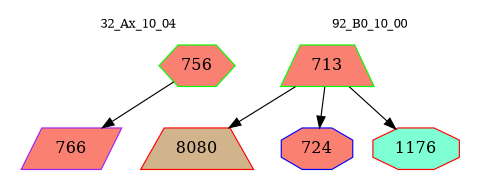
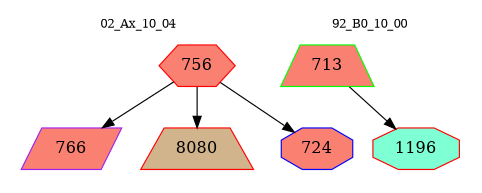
(138, 25) -> (138, 25)
(197, 66) -> (197, 66)
(280, 96) -> (197, 102)
(323, 102) -> (252, 104)
(416, 149) -> (416, 149)
